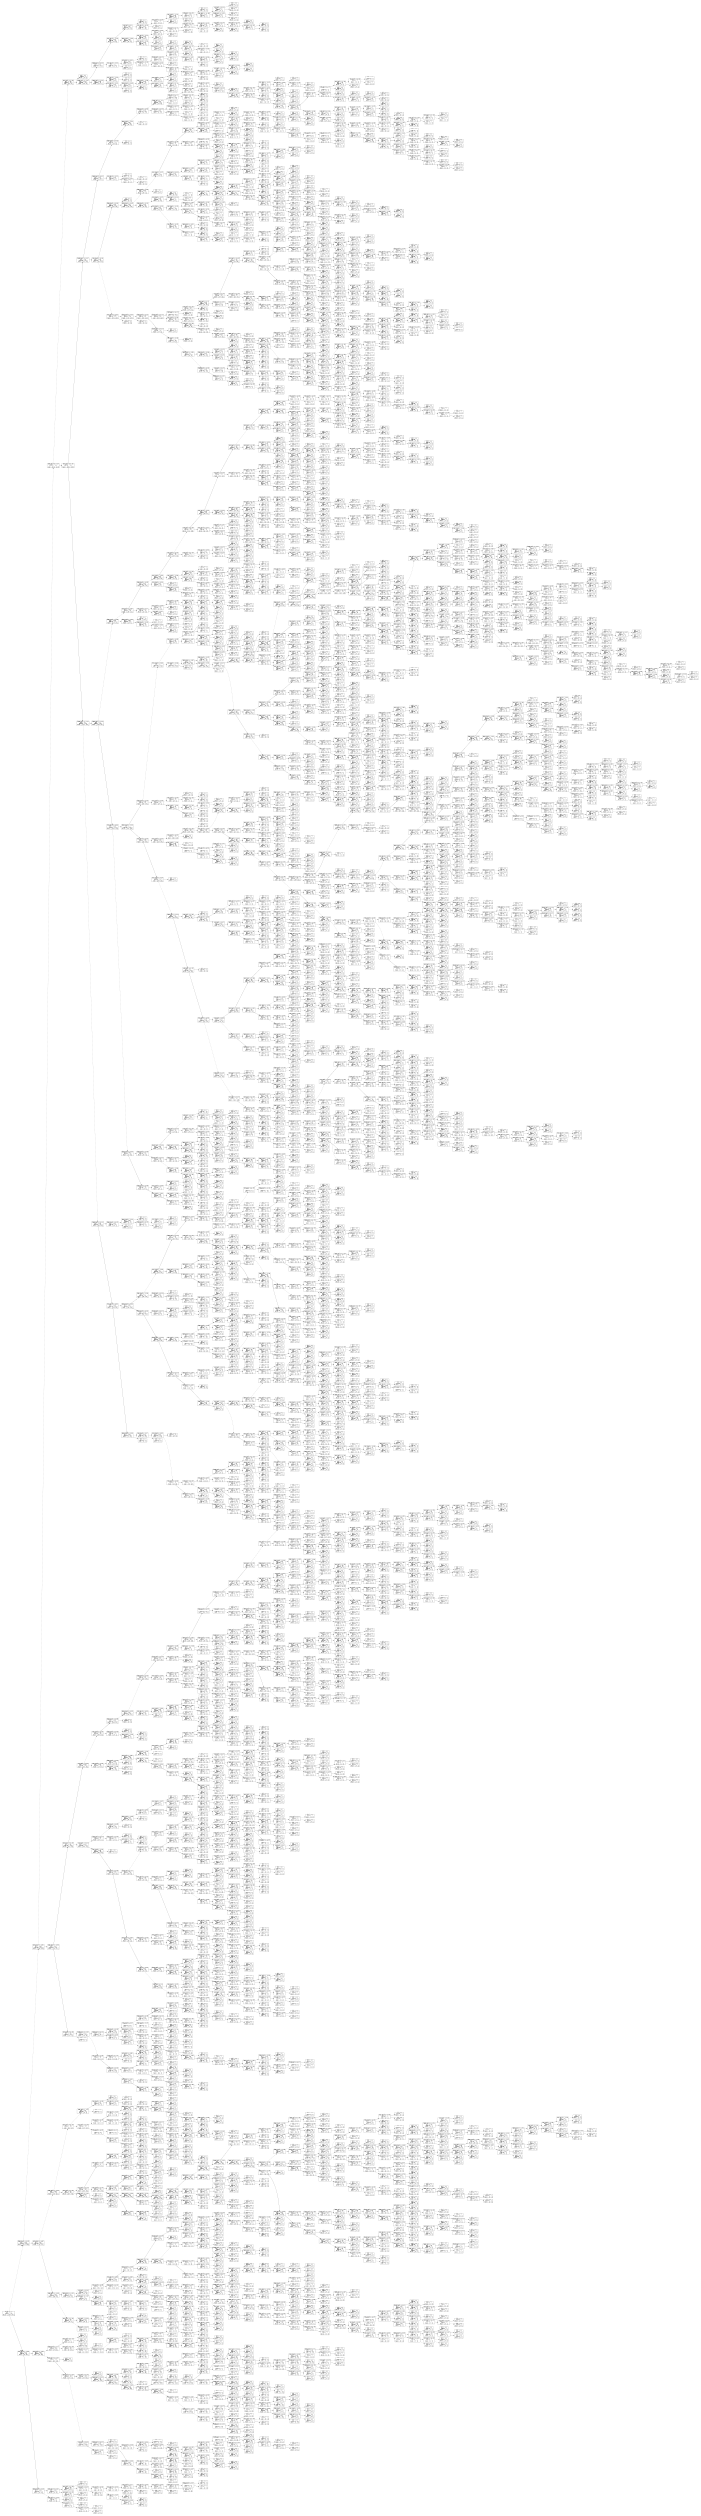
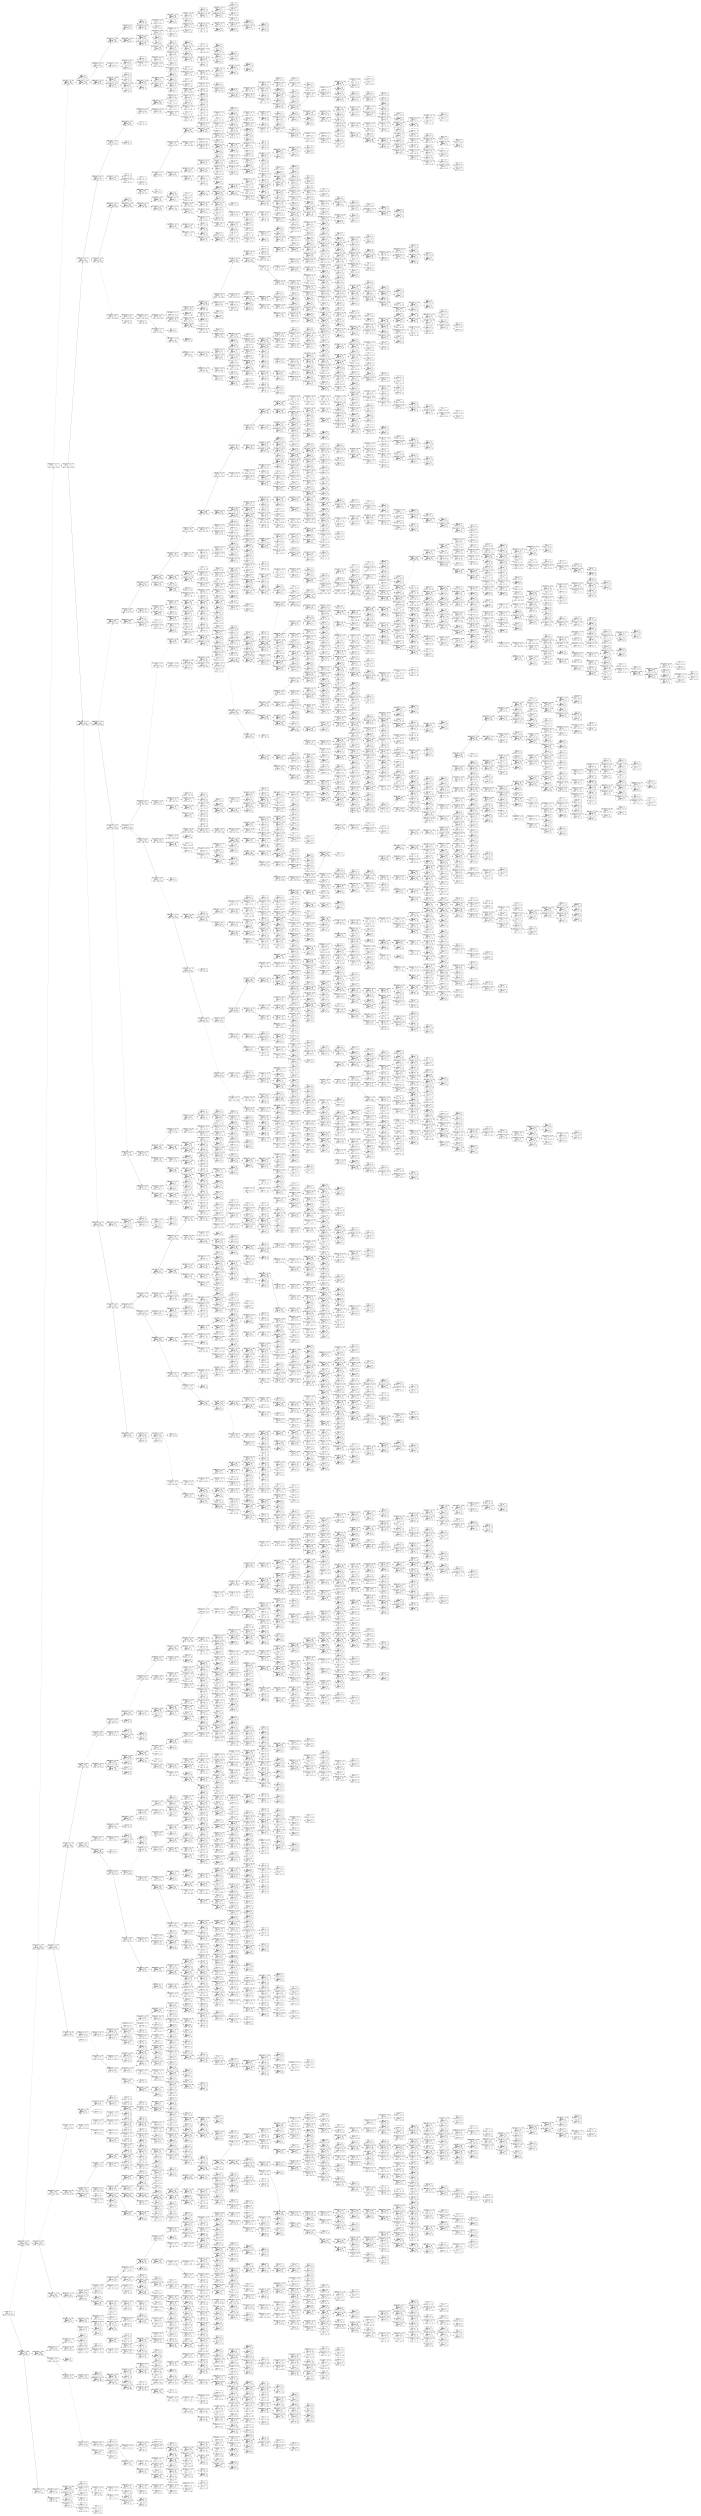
none -> (188, 1808)
